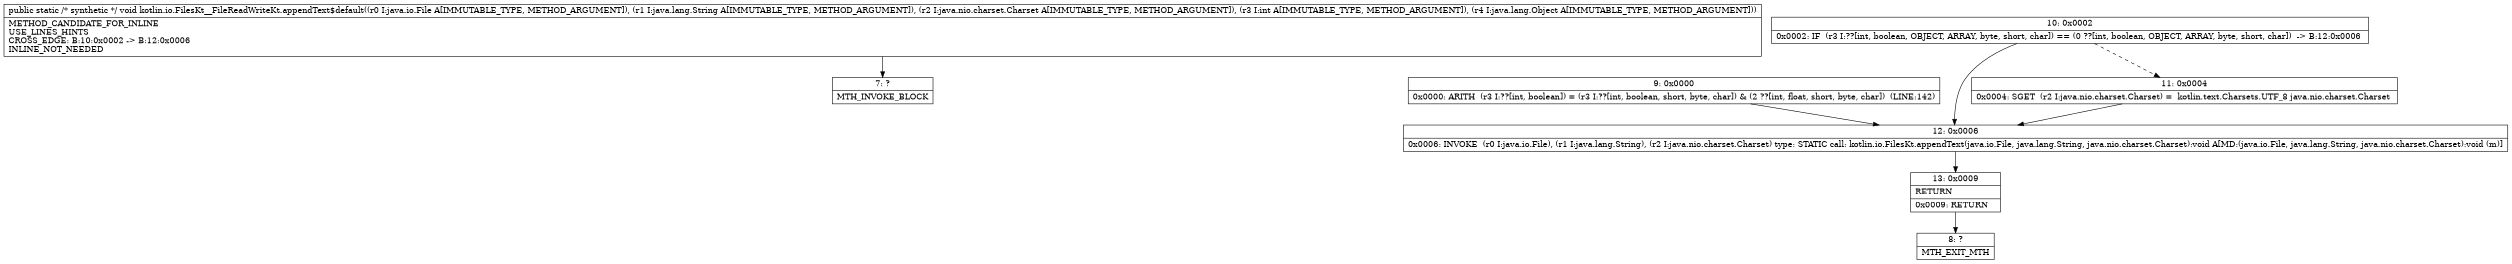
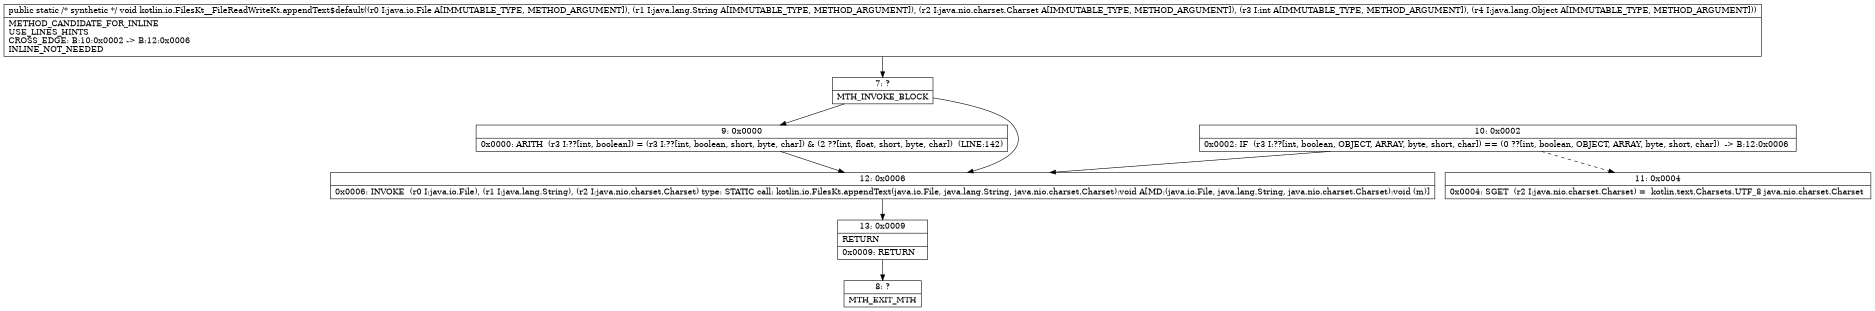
none -> (815, 114)
(2073, 114) -> (1009, 121)
